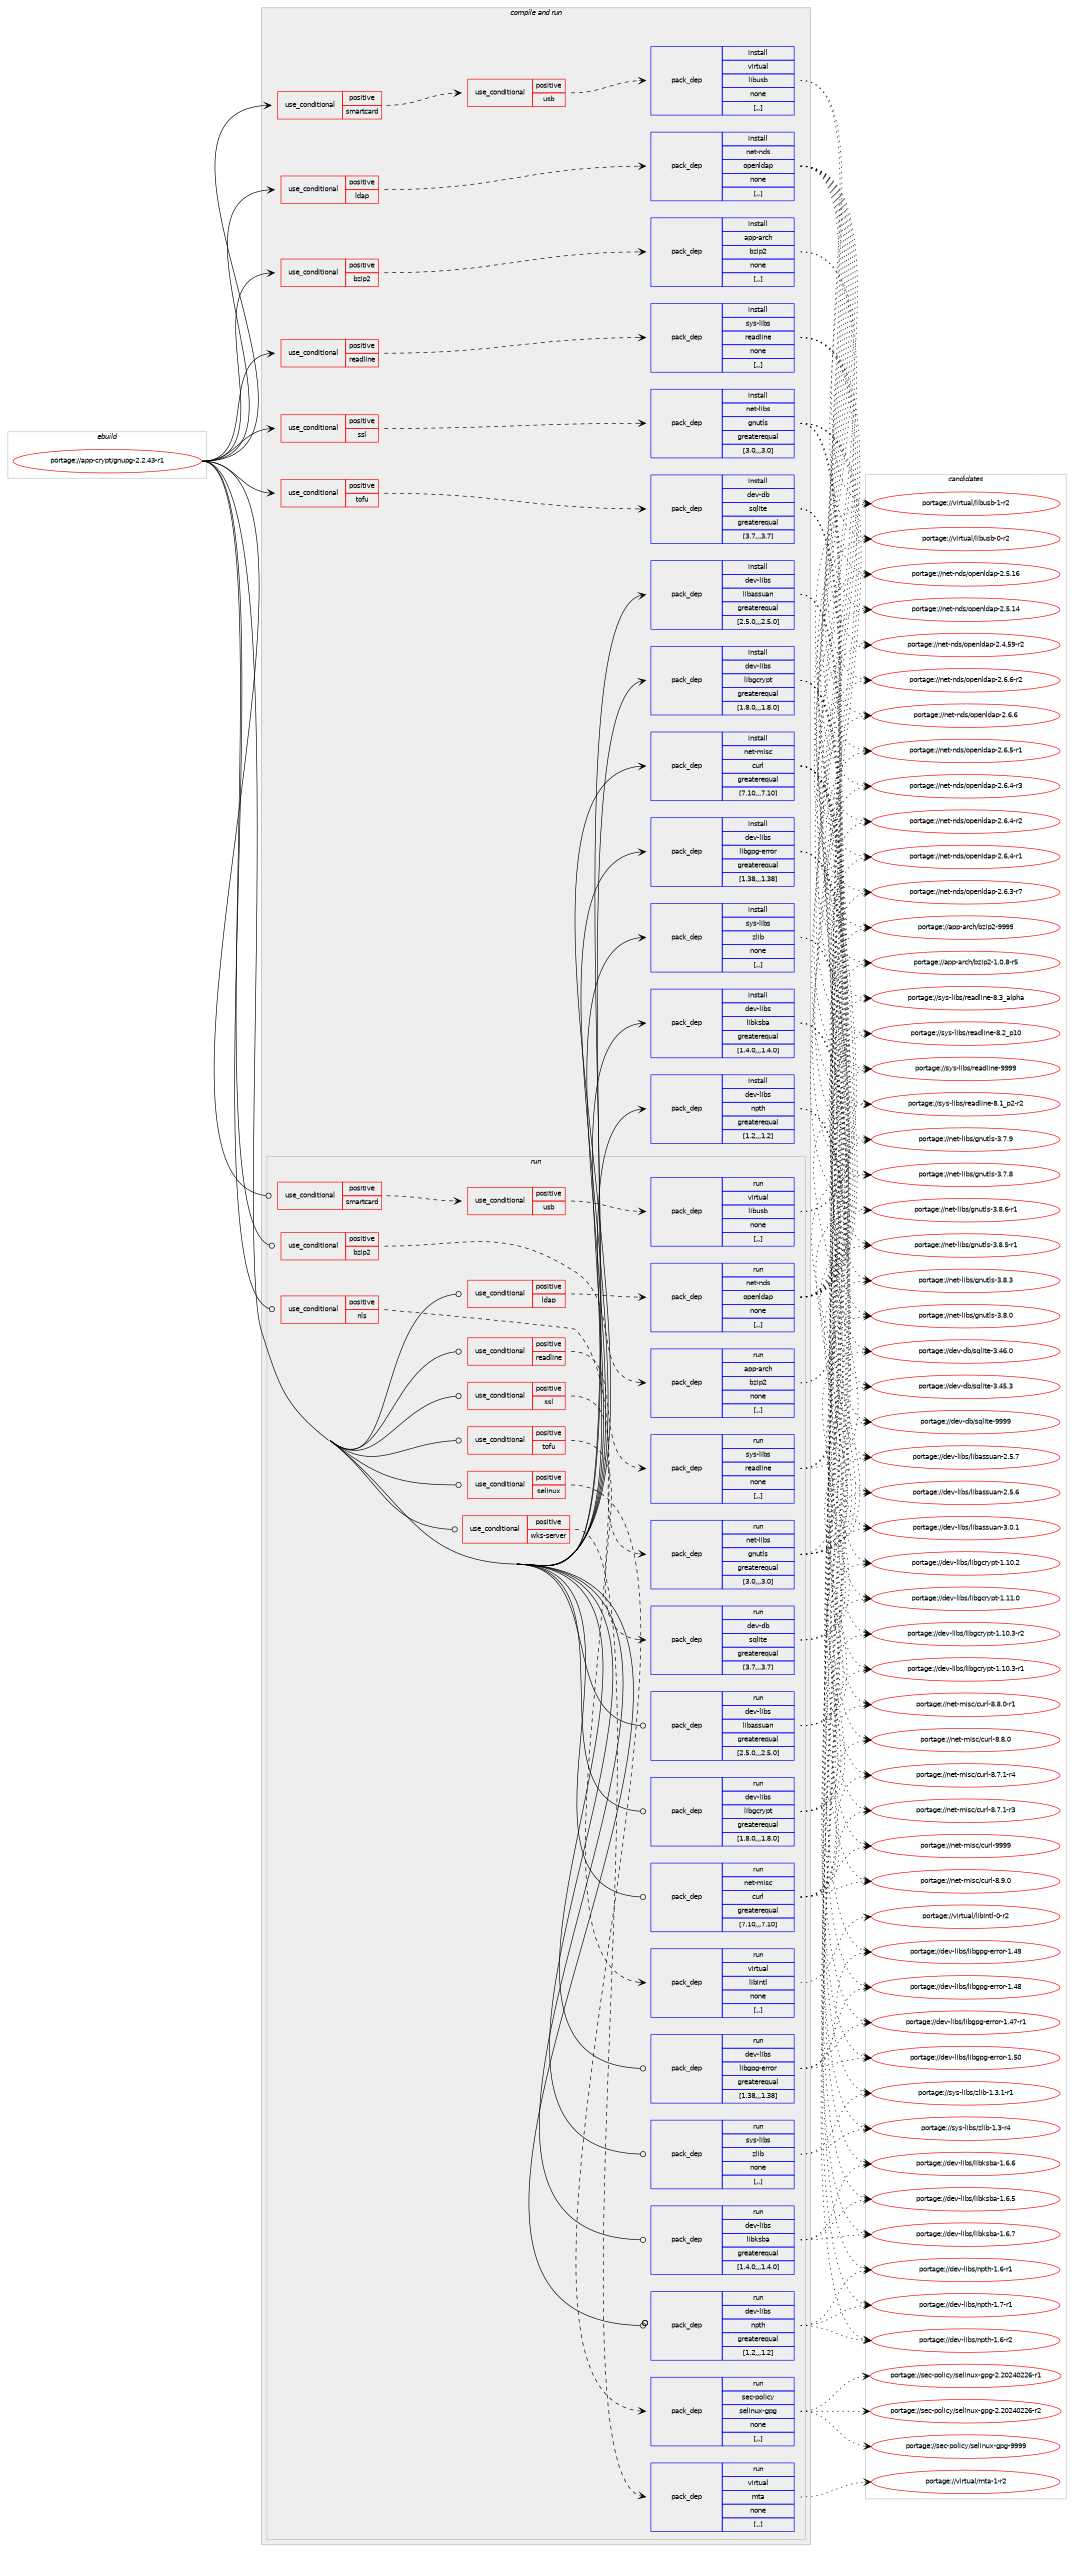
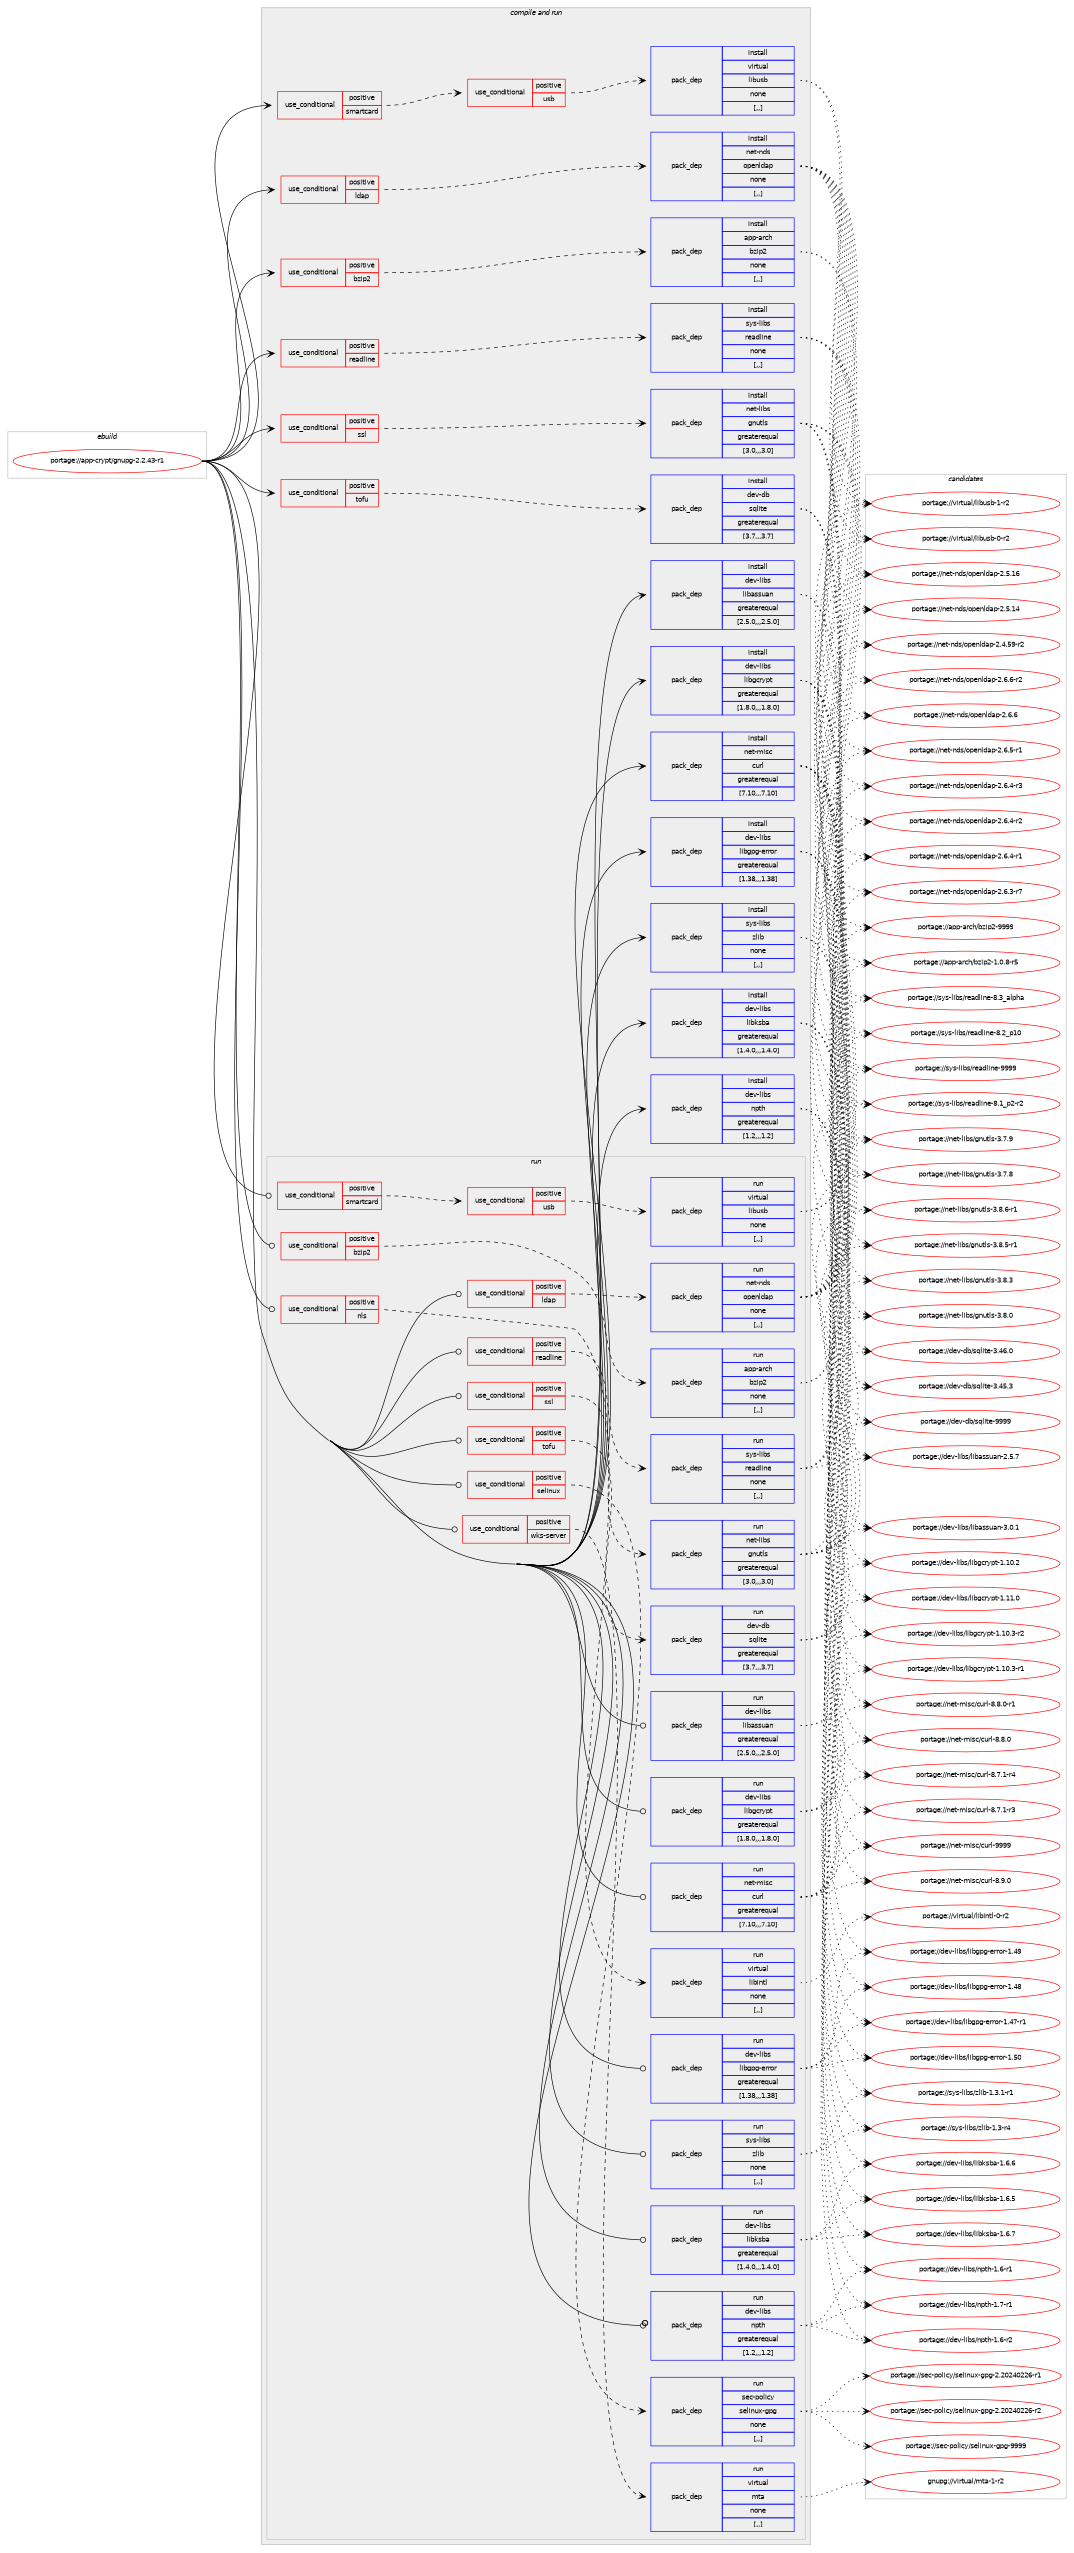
(966, 1493) -> none
(966, 2482) -> (966, 2482)
